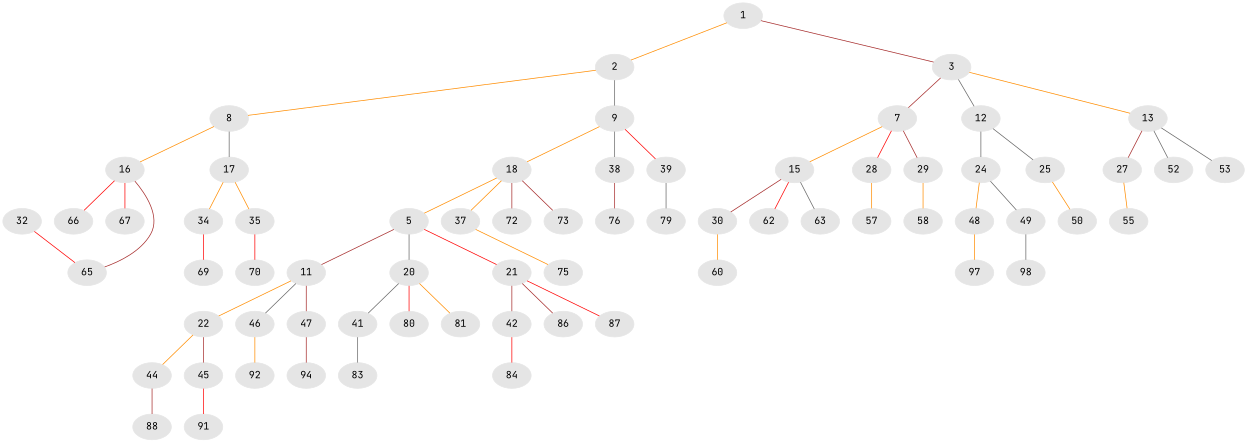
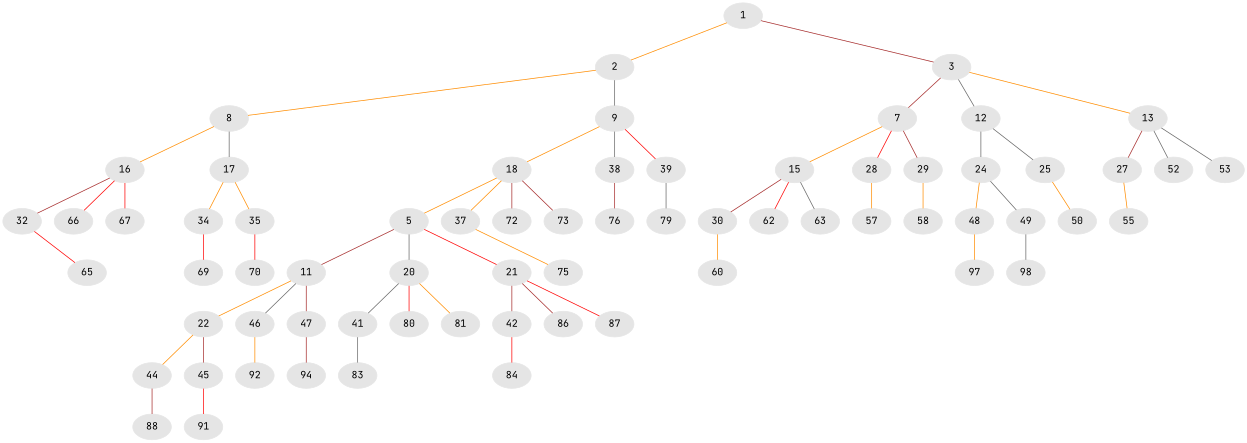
(151, 234) -> (74, 196)
